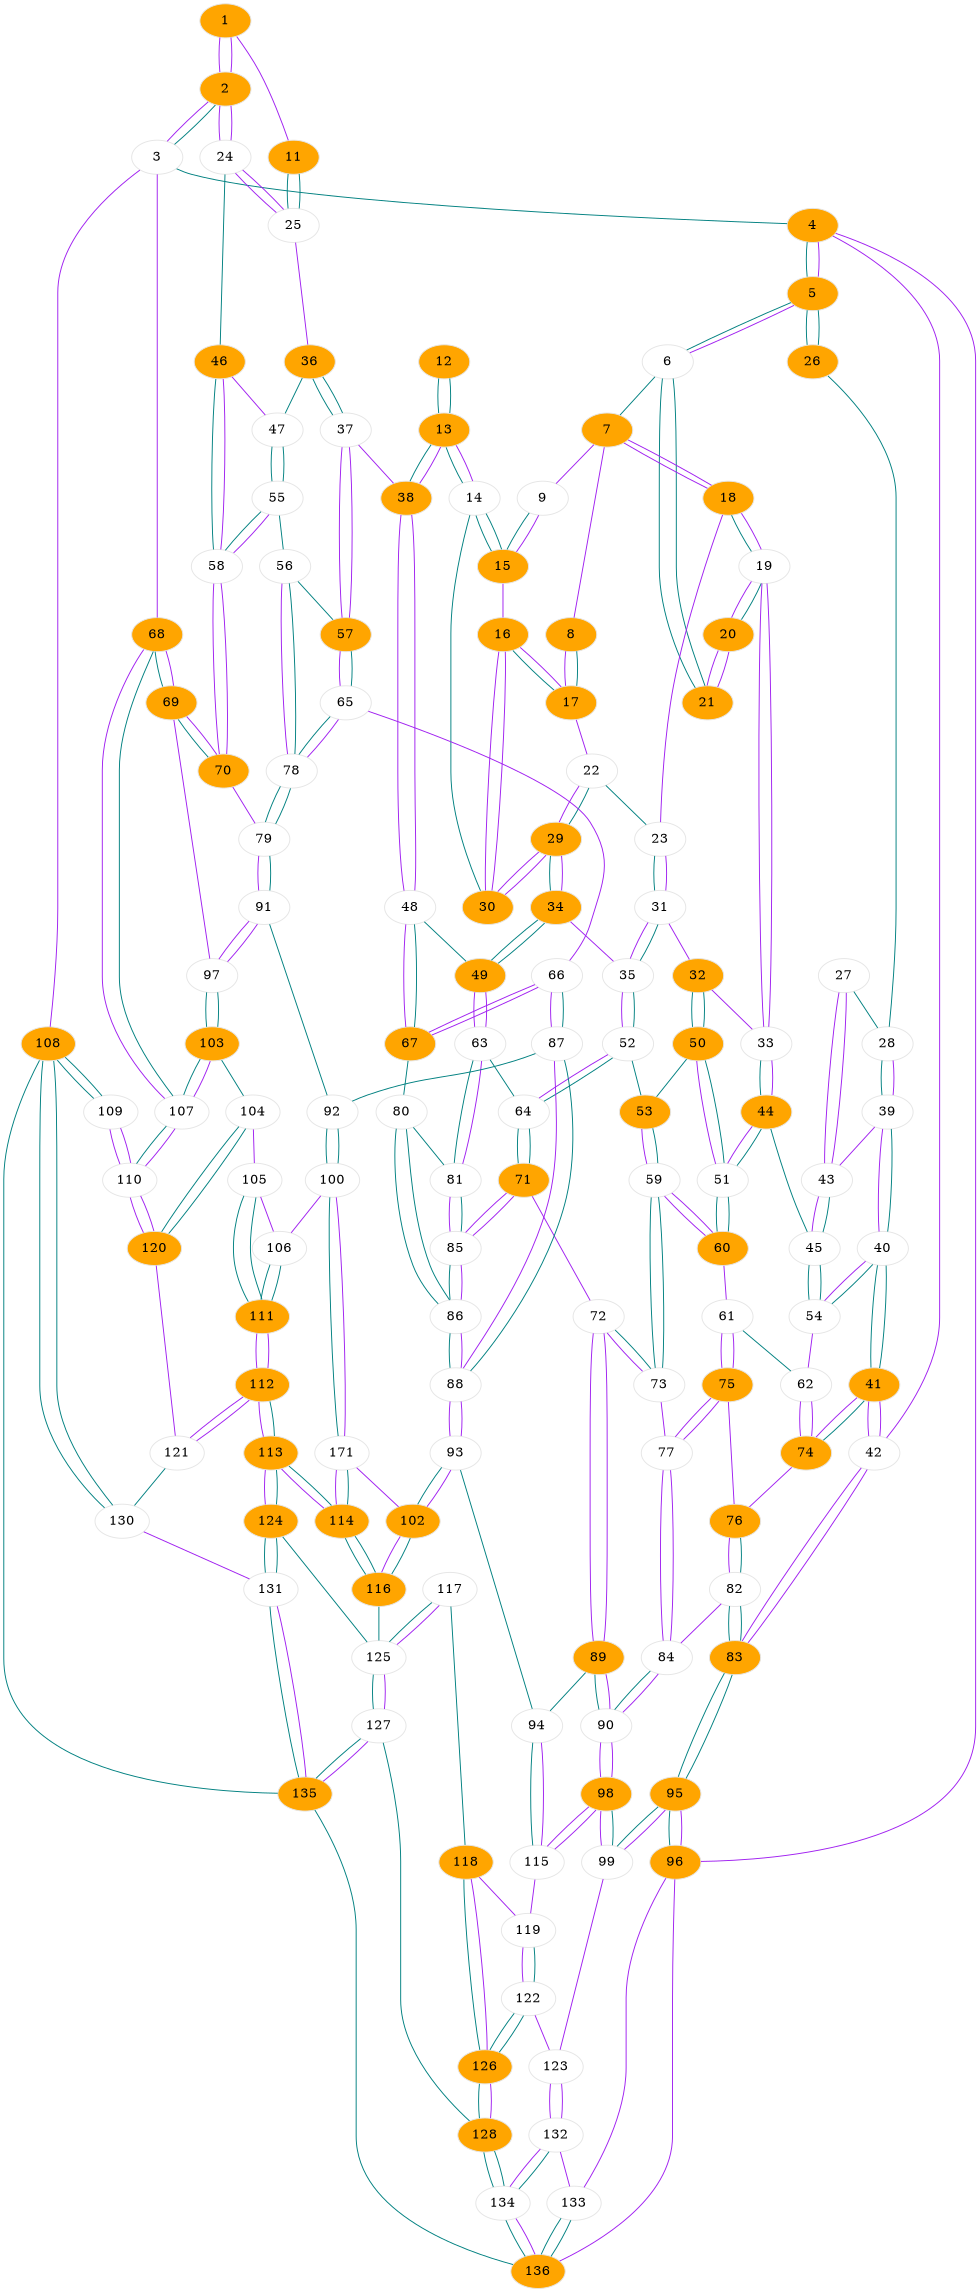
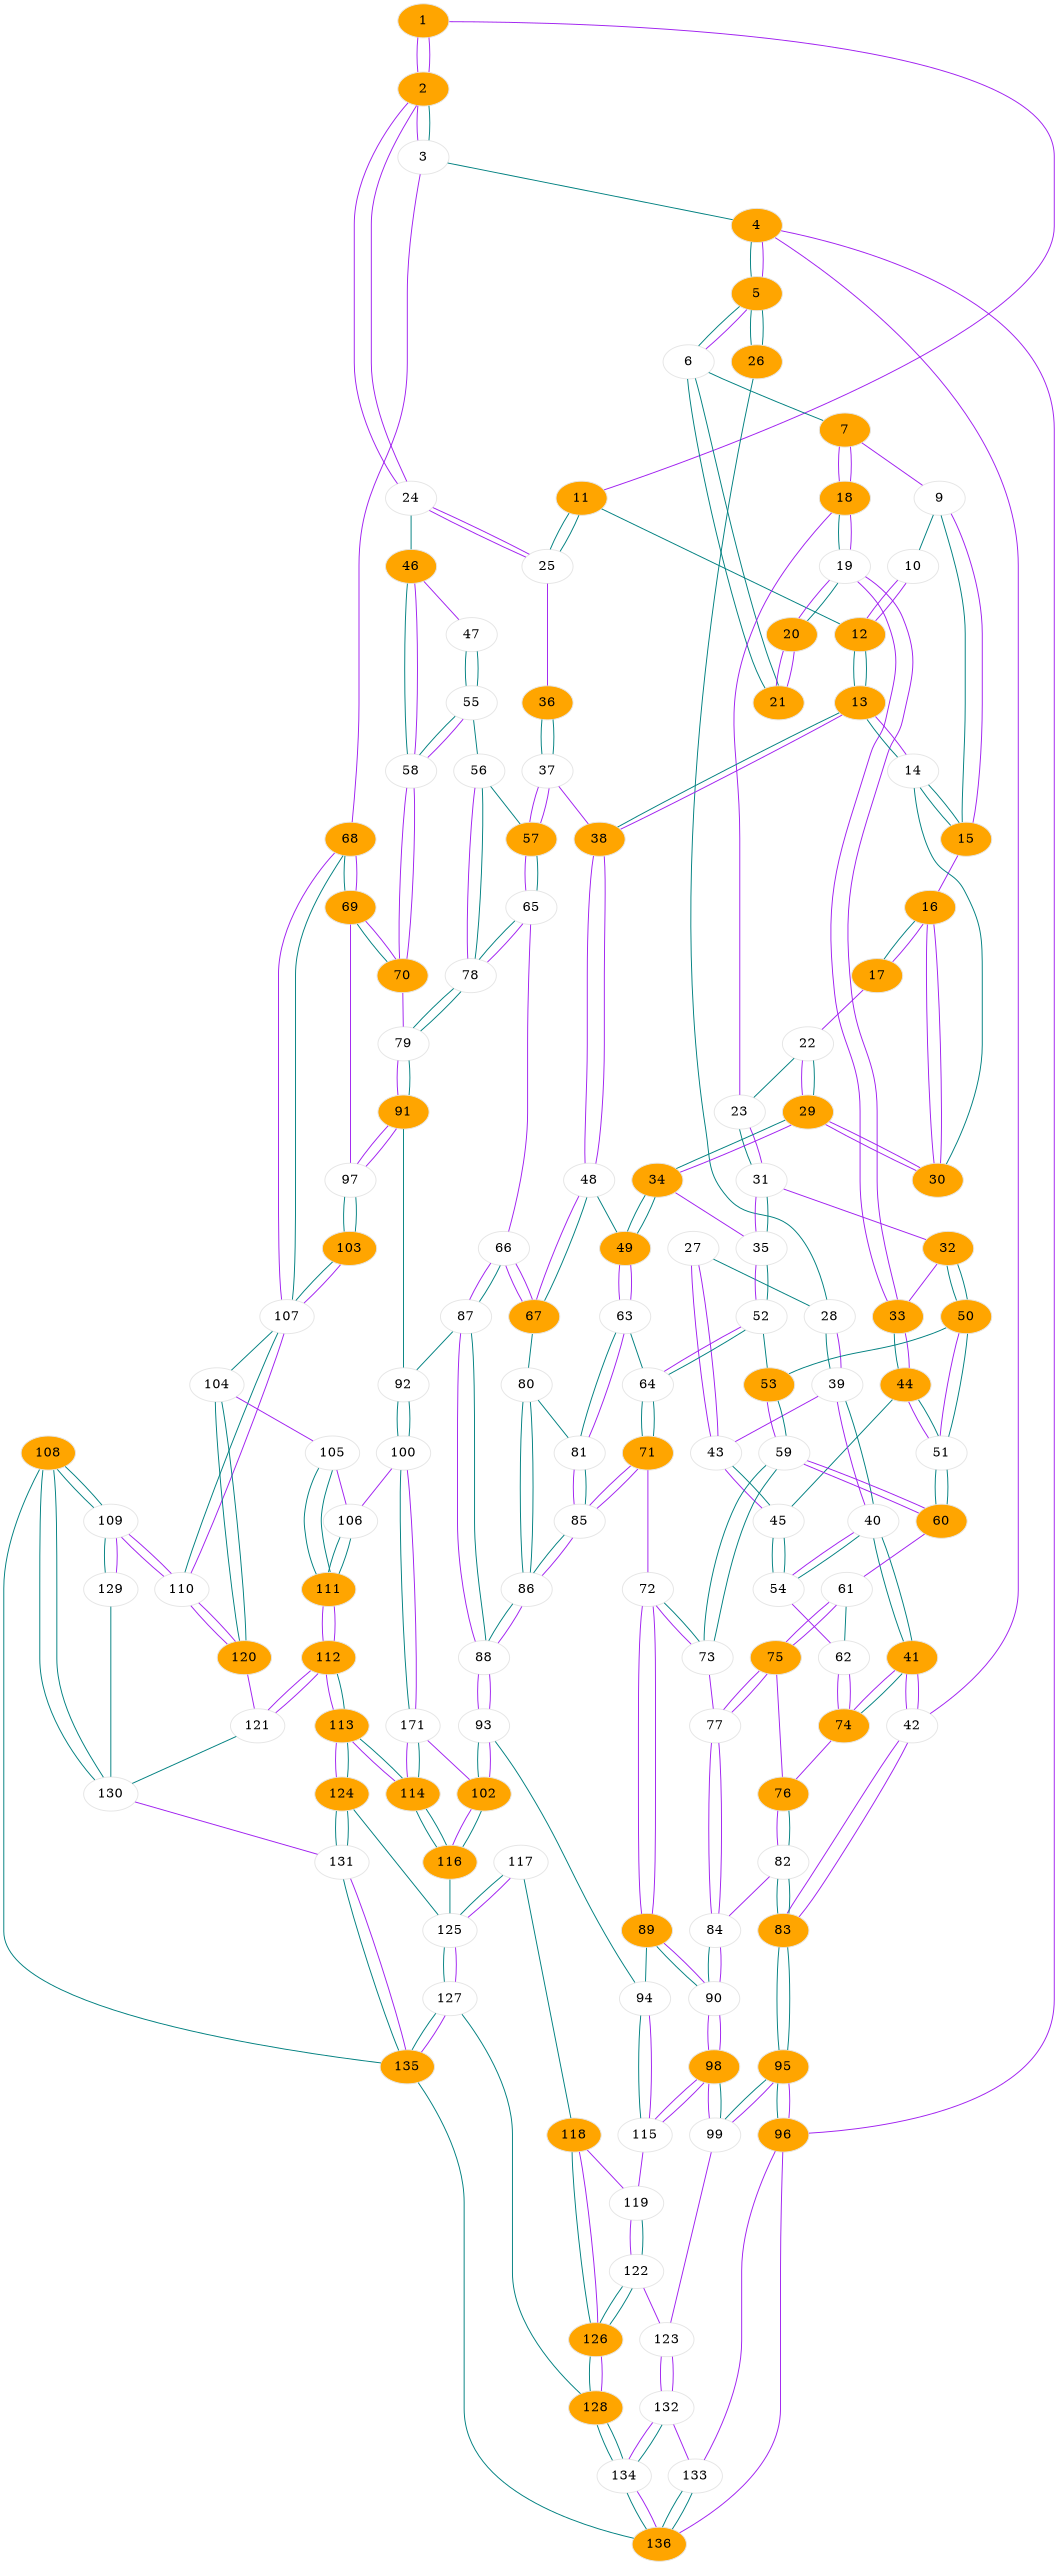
(294, 396) -> none
none -> (709, 561)
none -> (913, 566)
(58, 584) -> none
(571, 635) -> none
(264, 907) -> (404, 1112)
(766, 1044) -> (898, 1317)
(233, 1078) -> (252, 1351)
none -> (111, 1589)
